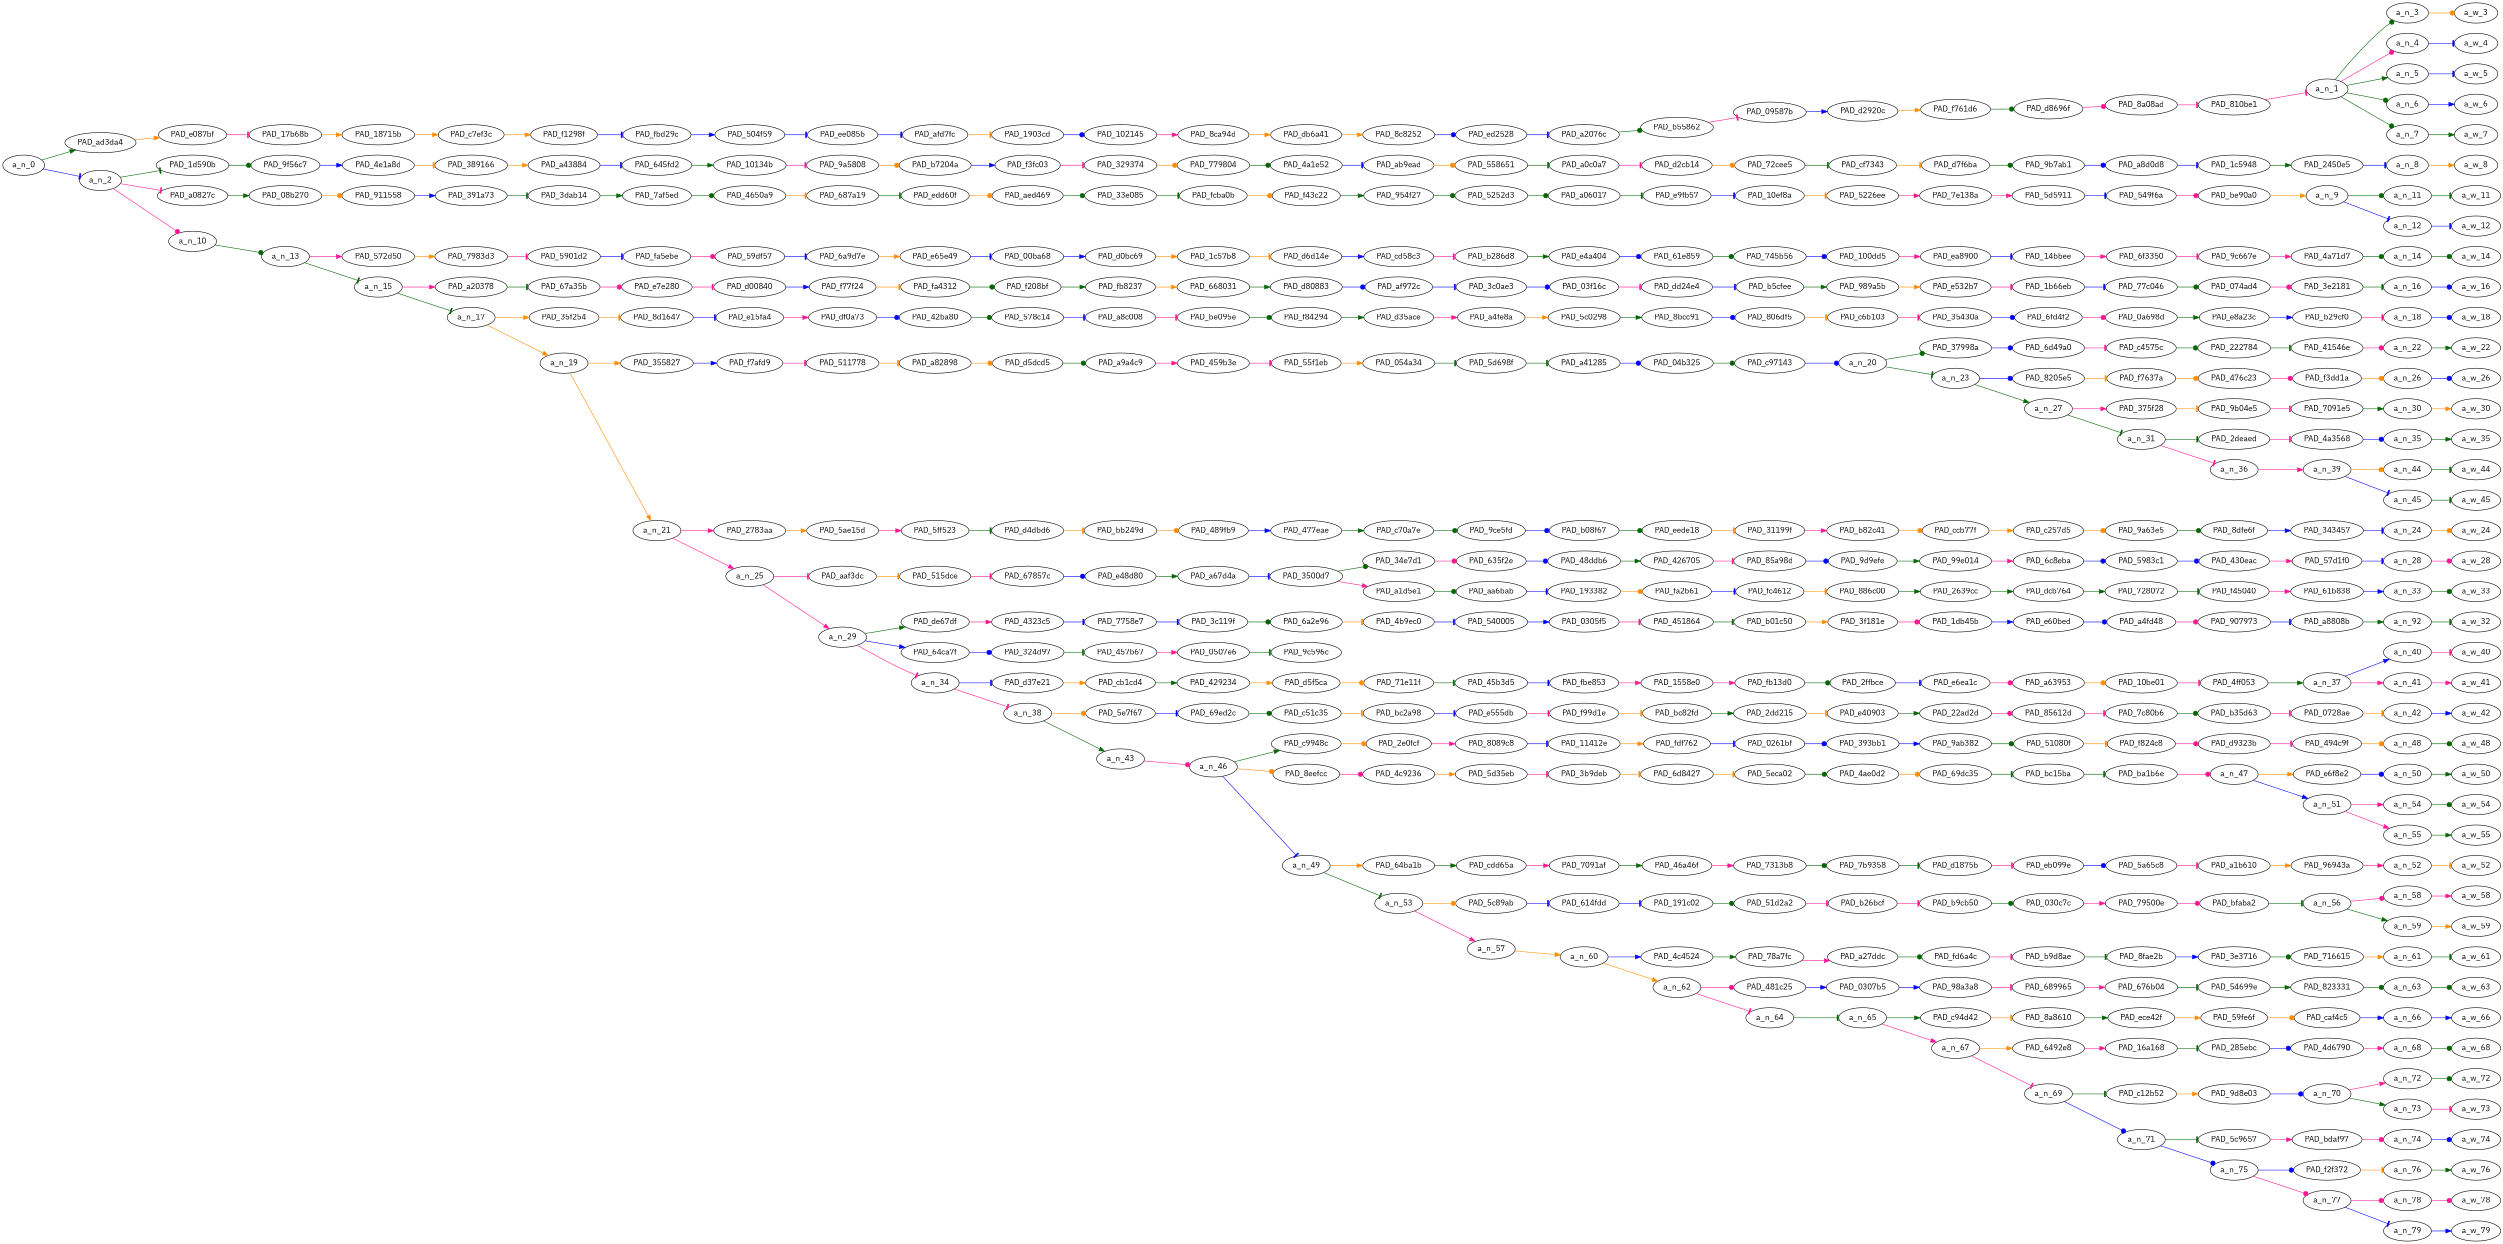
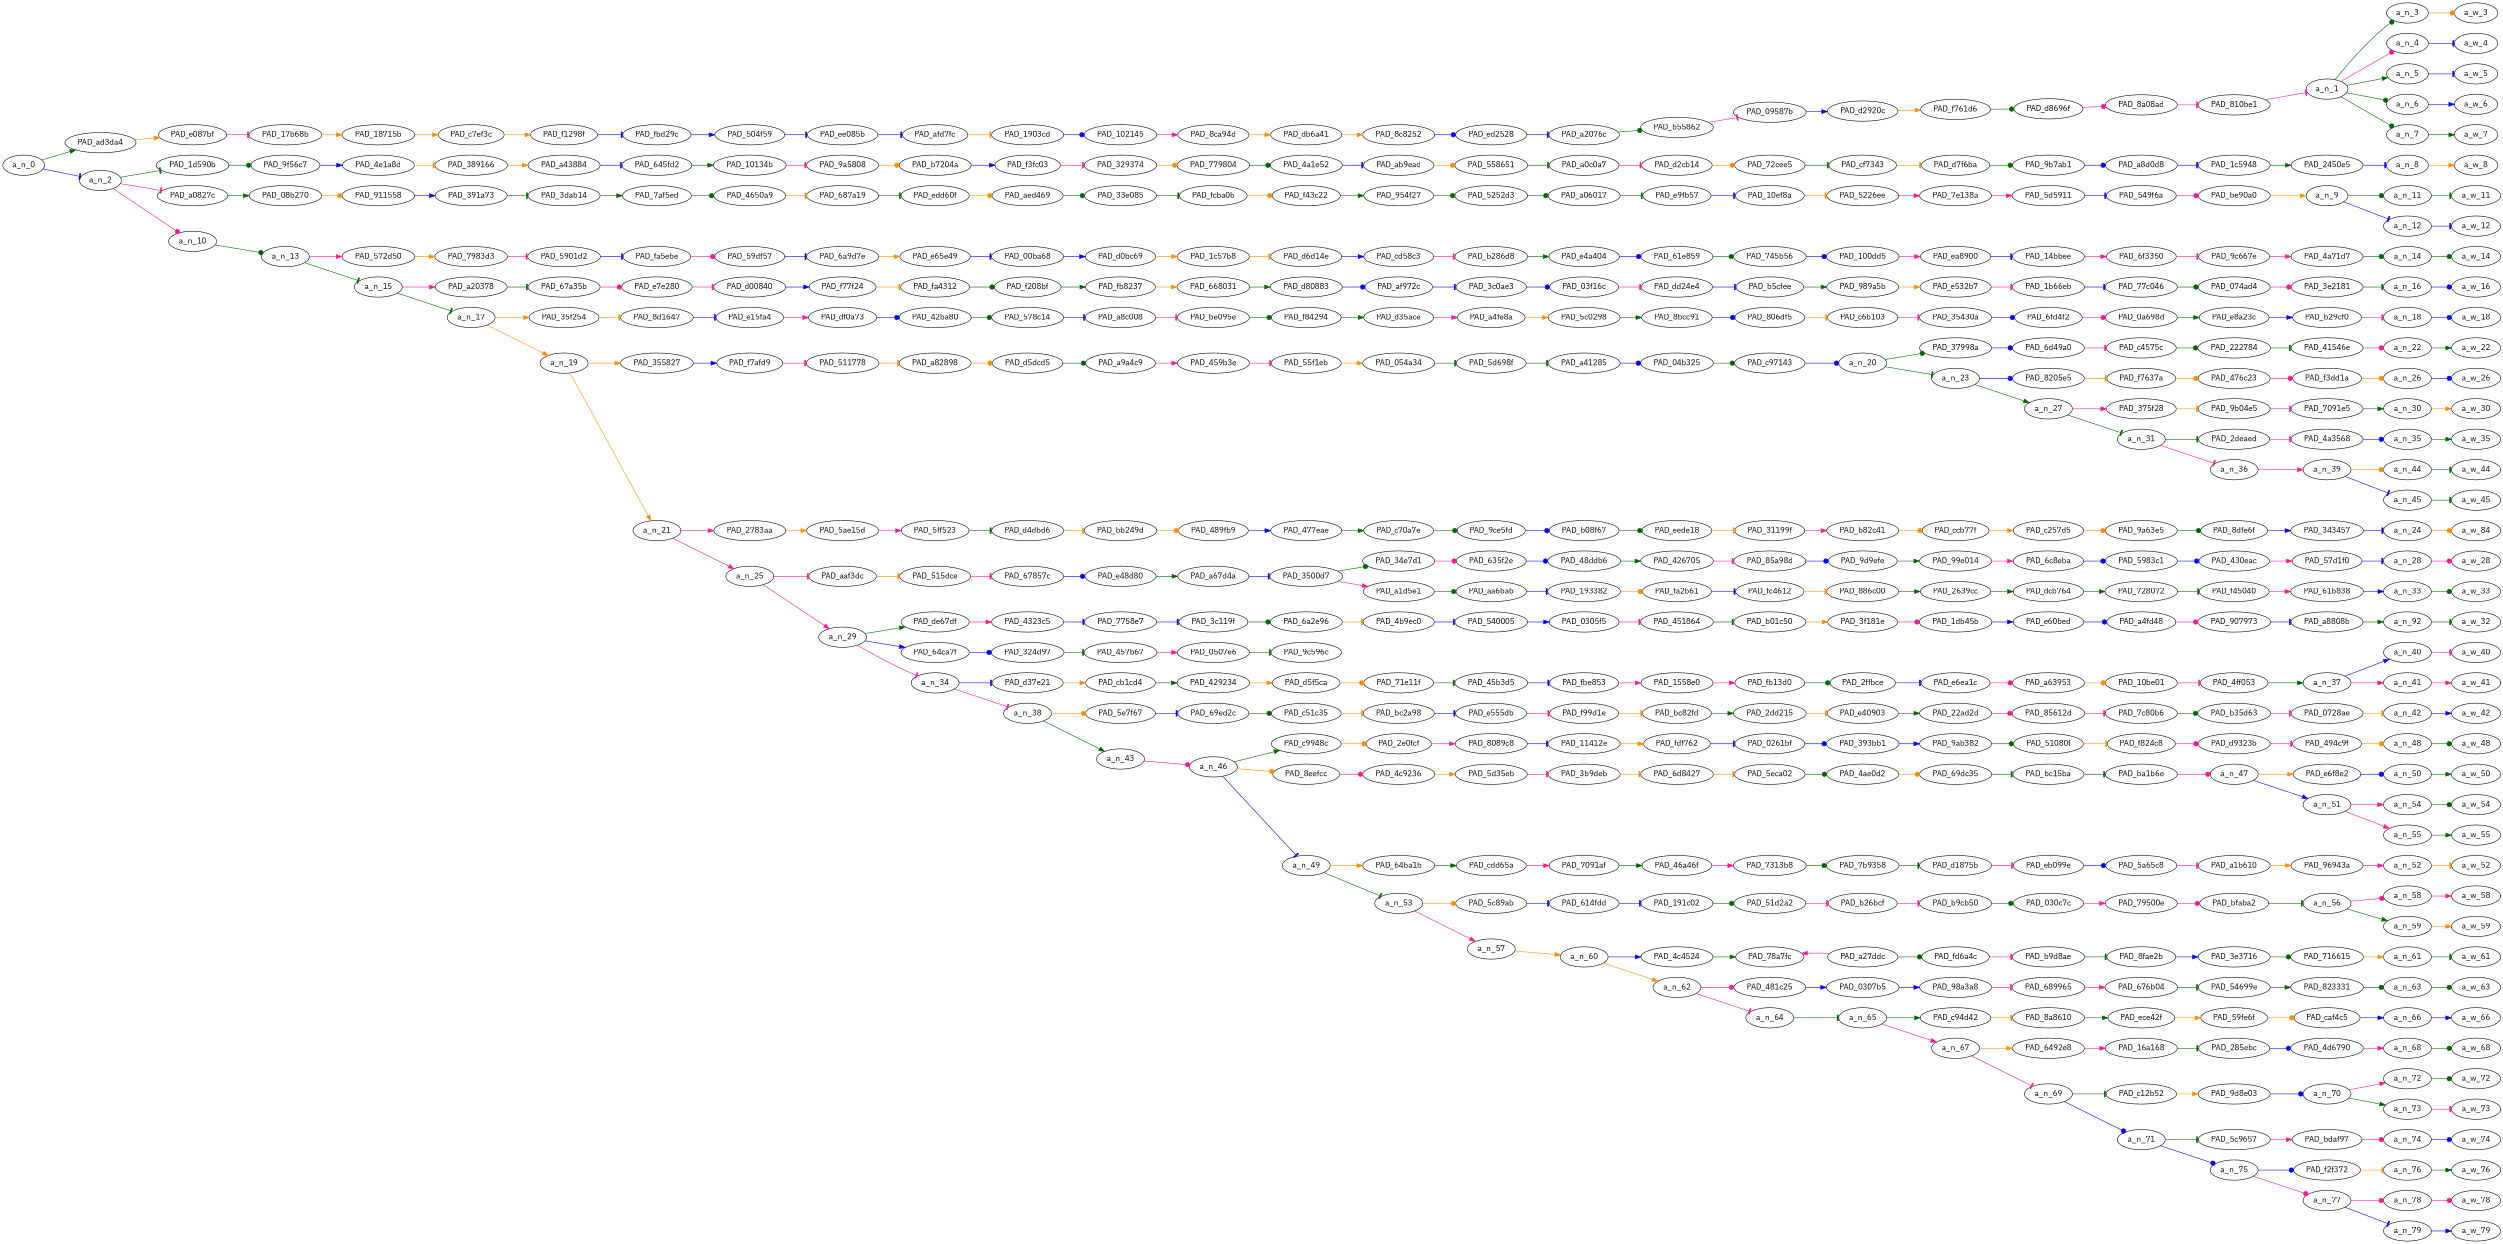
(2476, 531) -> (2476, 531)
(1813, 961) -> (1819, 953)
